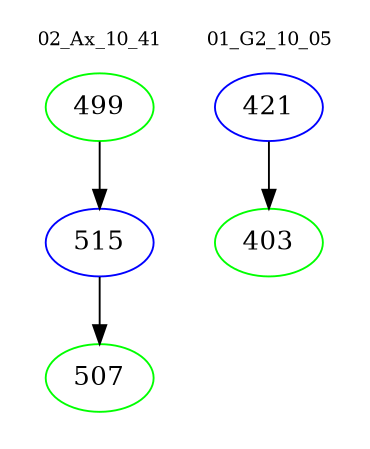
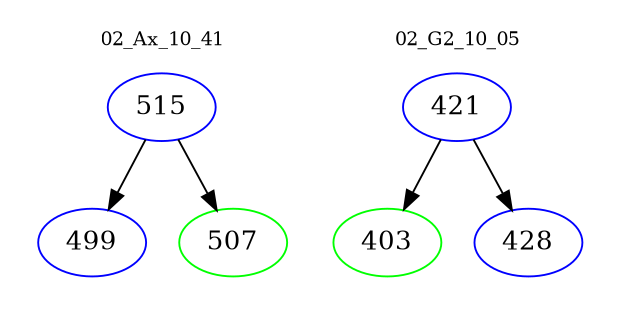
(270, 40) -> (458, 40)
(100, 107) -> (92, 243)
(100, 166) -> (132, 166)
none -> (528, 243)
